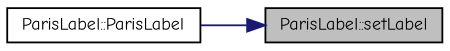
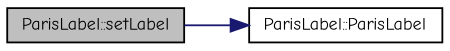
(224, 25) -> (207, 25)
